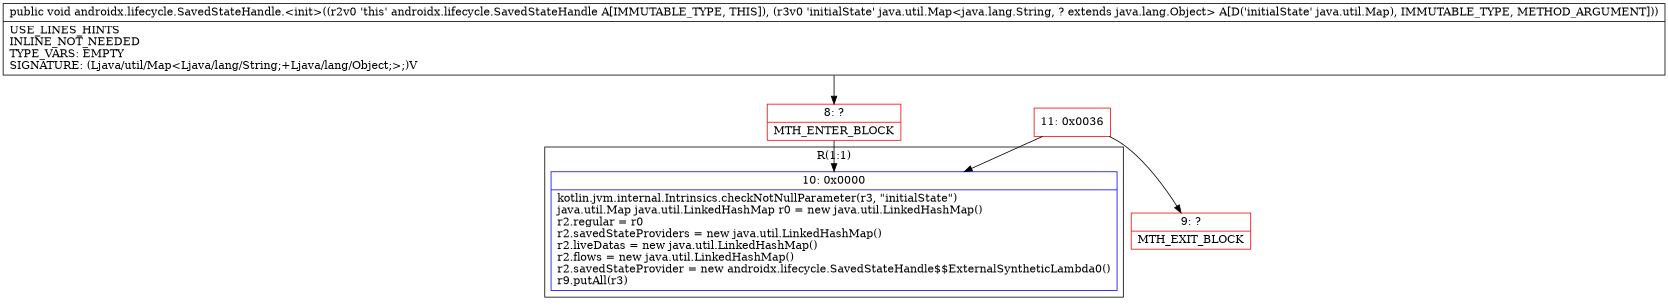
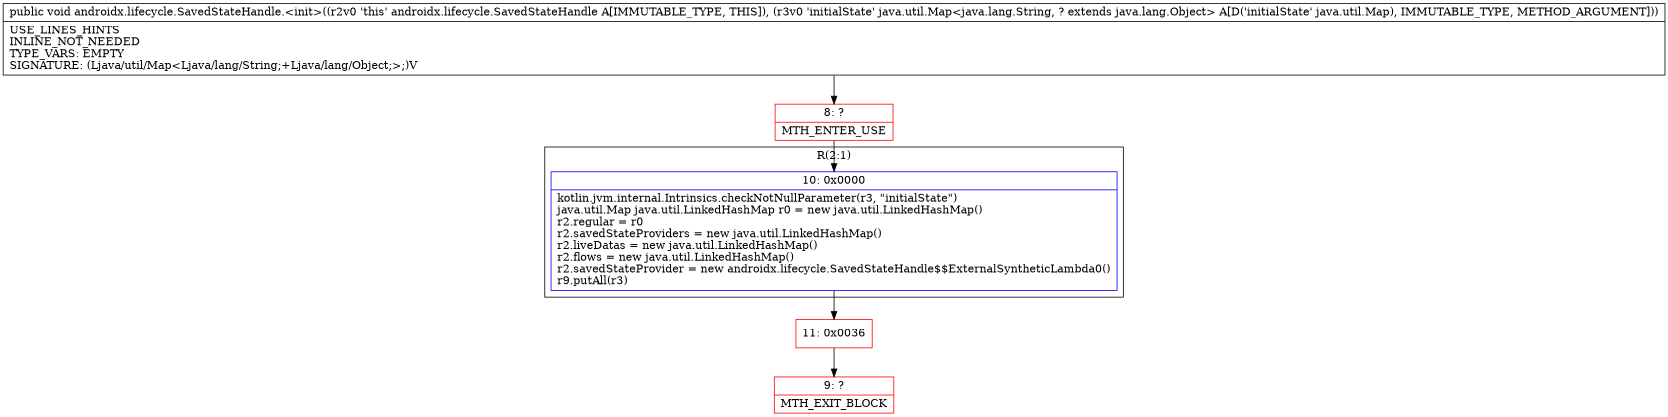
(834, 131) -> (834, 131)
(1007, 152) -> (834, 302)
(834, 156) -> (834, 156)
